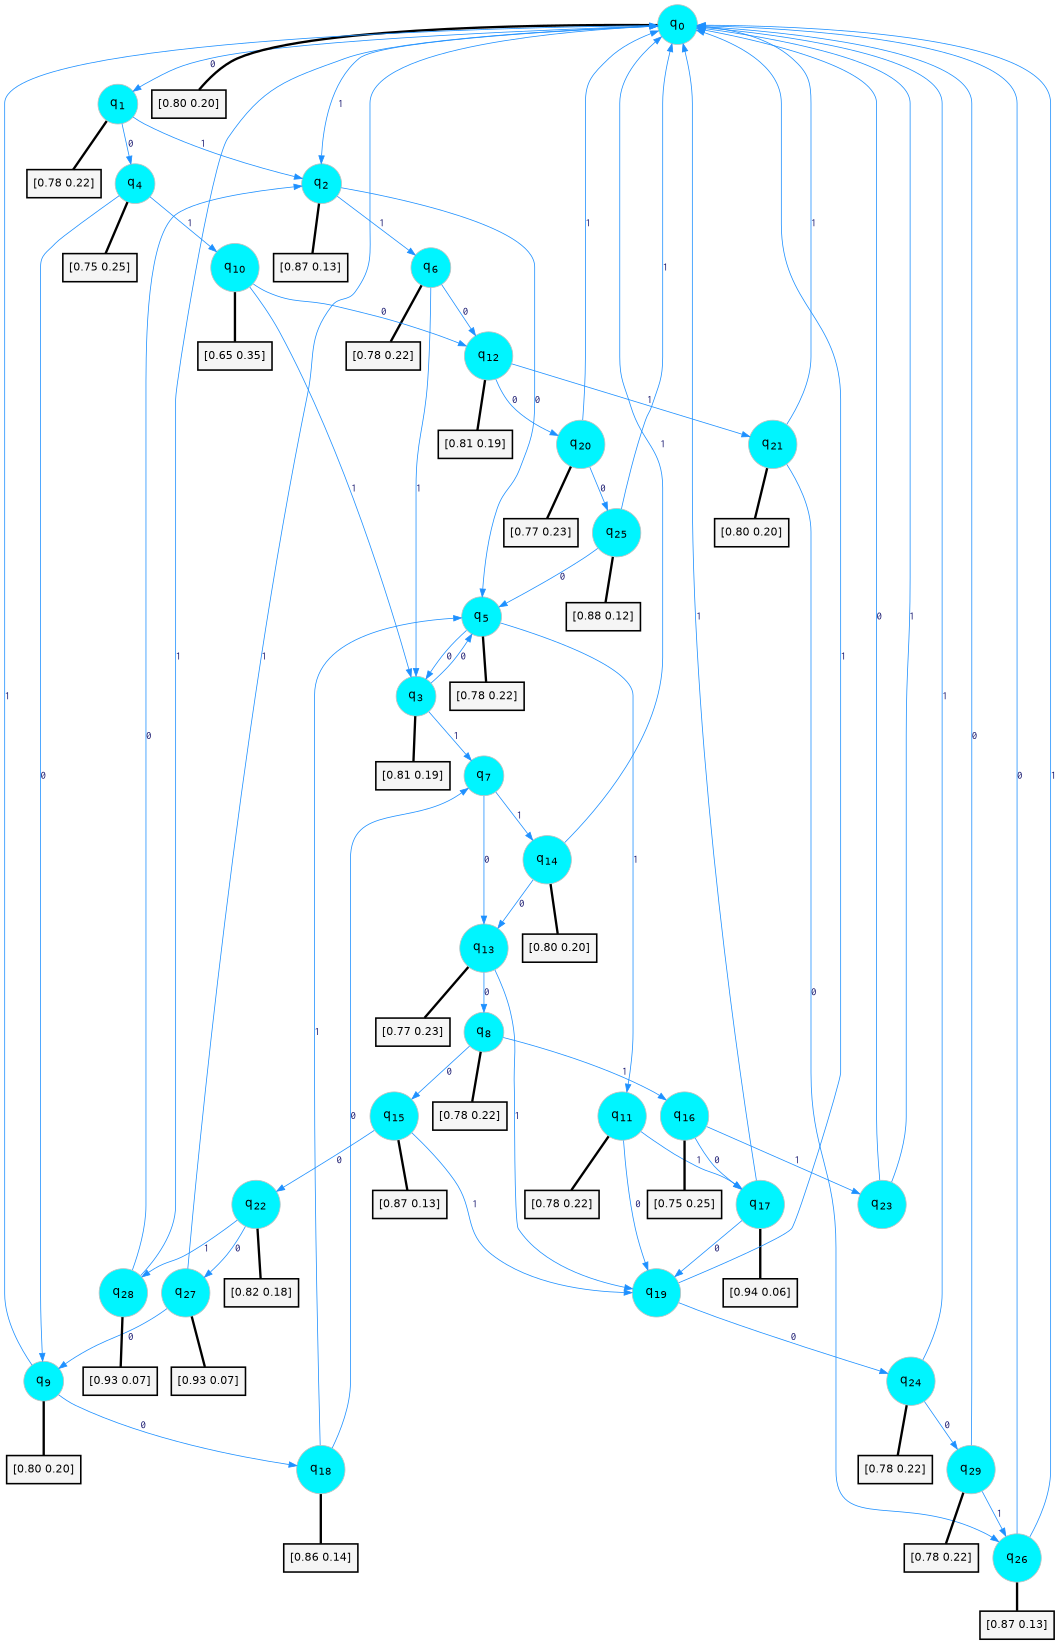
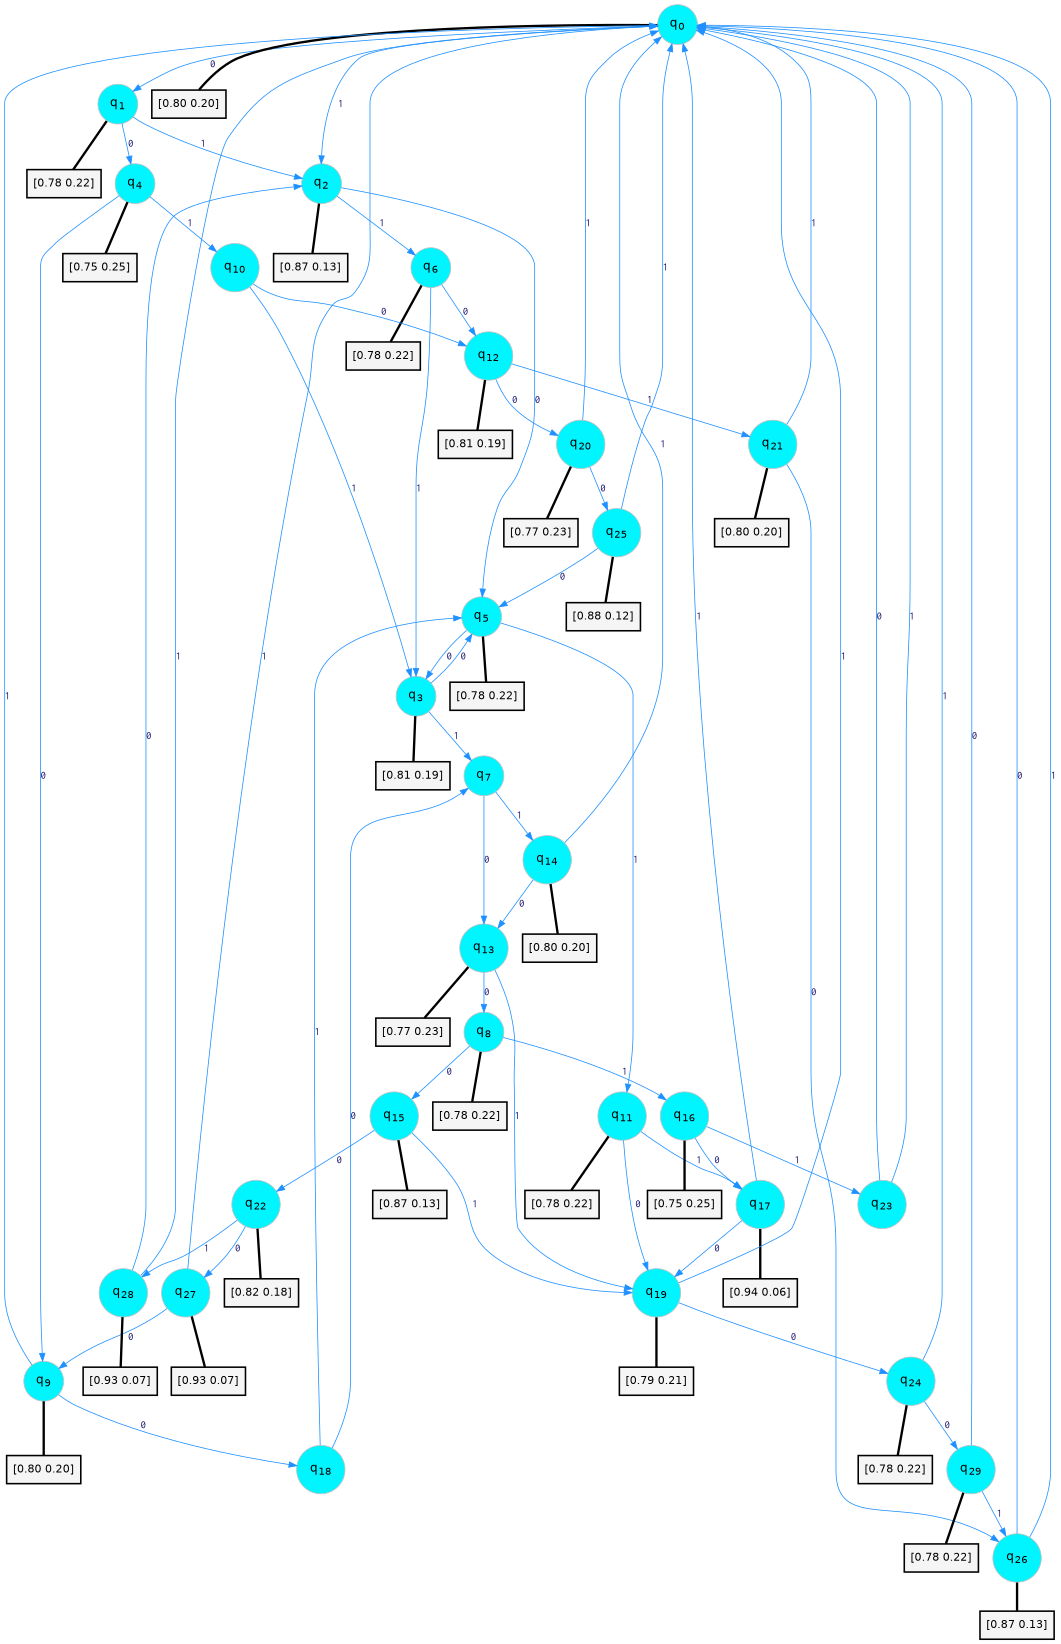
(235, 356) -> none
none -> (656, 1381)
(321, 1558) -> none
